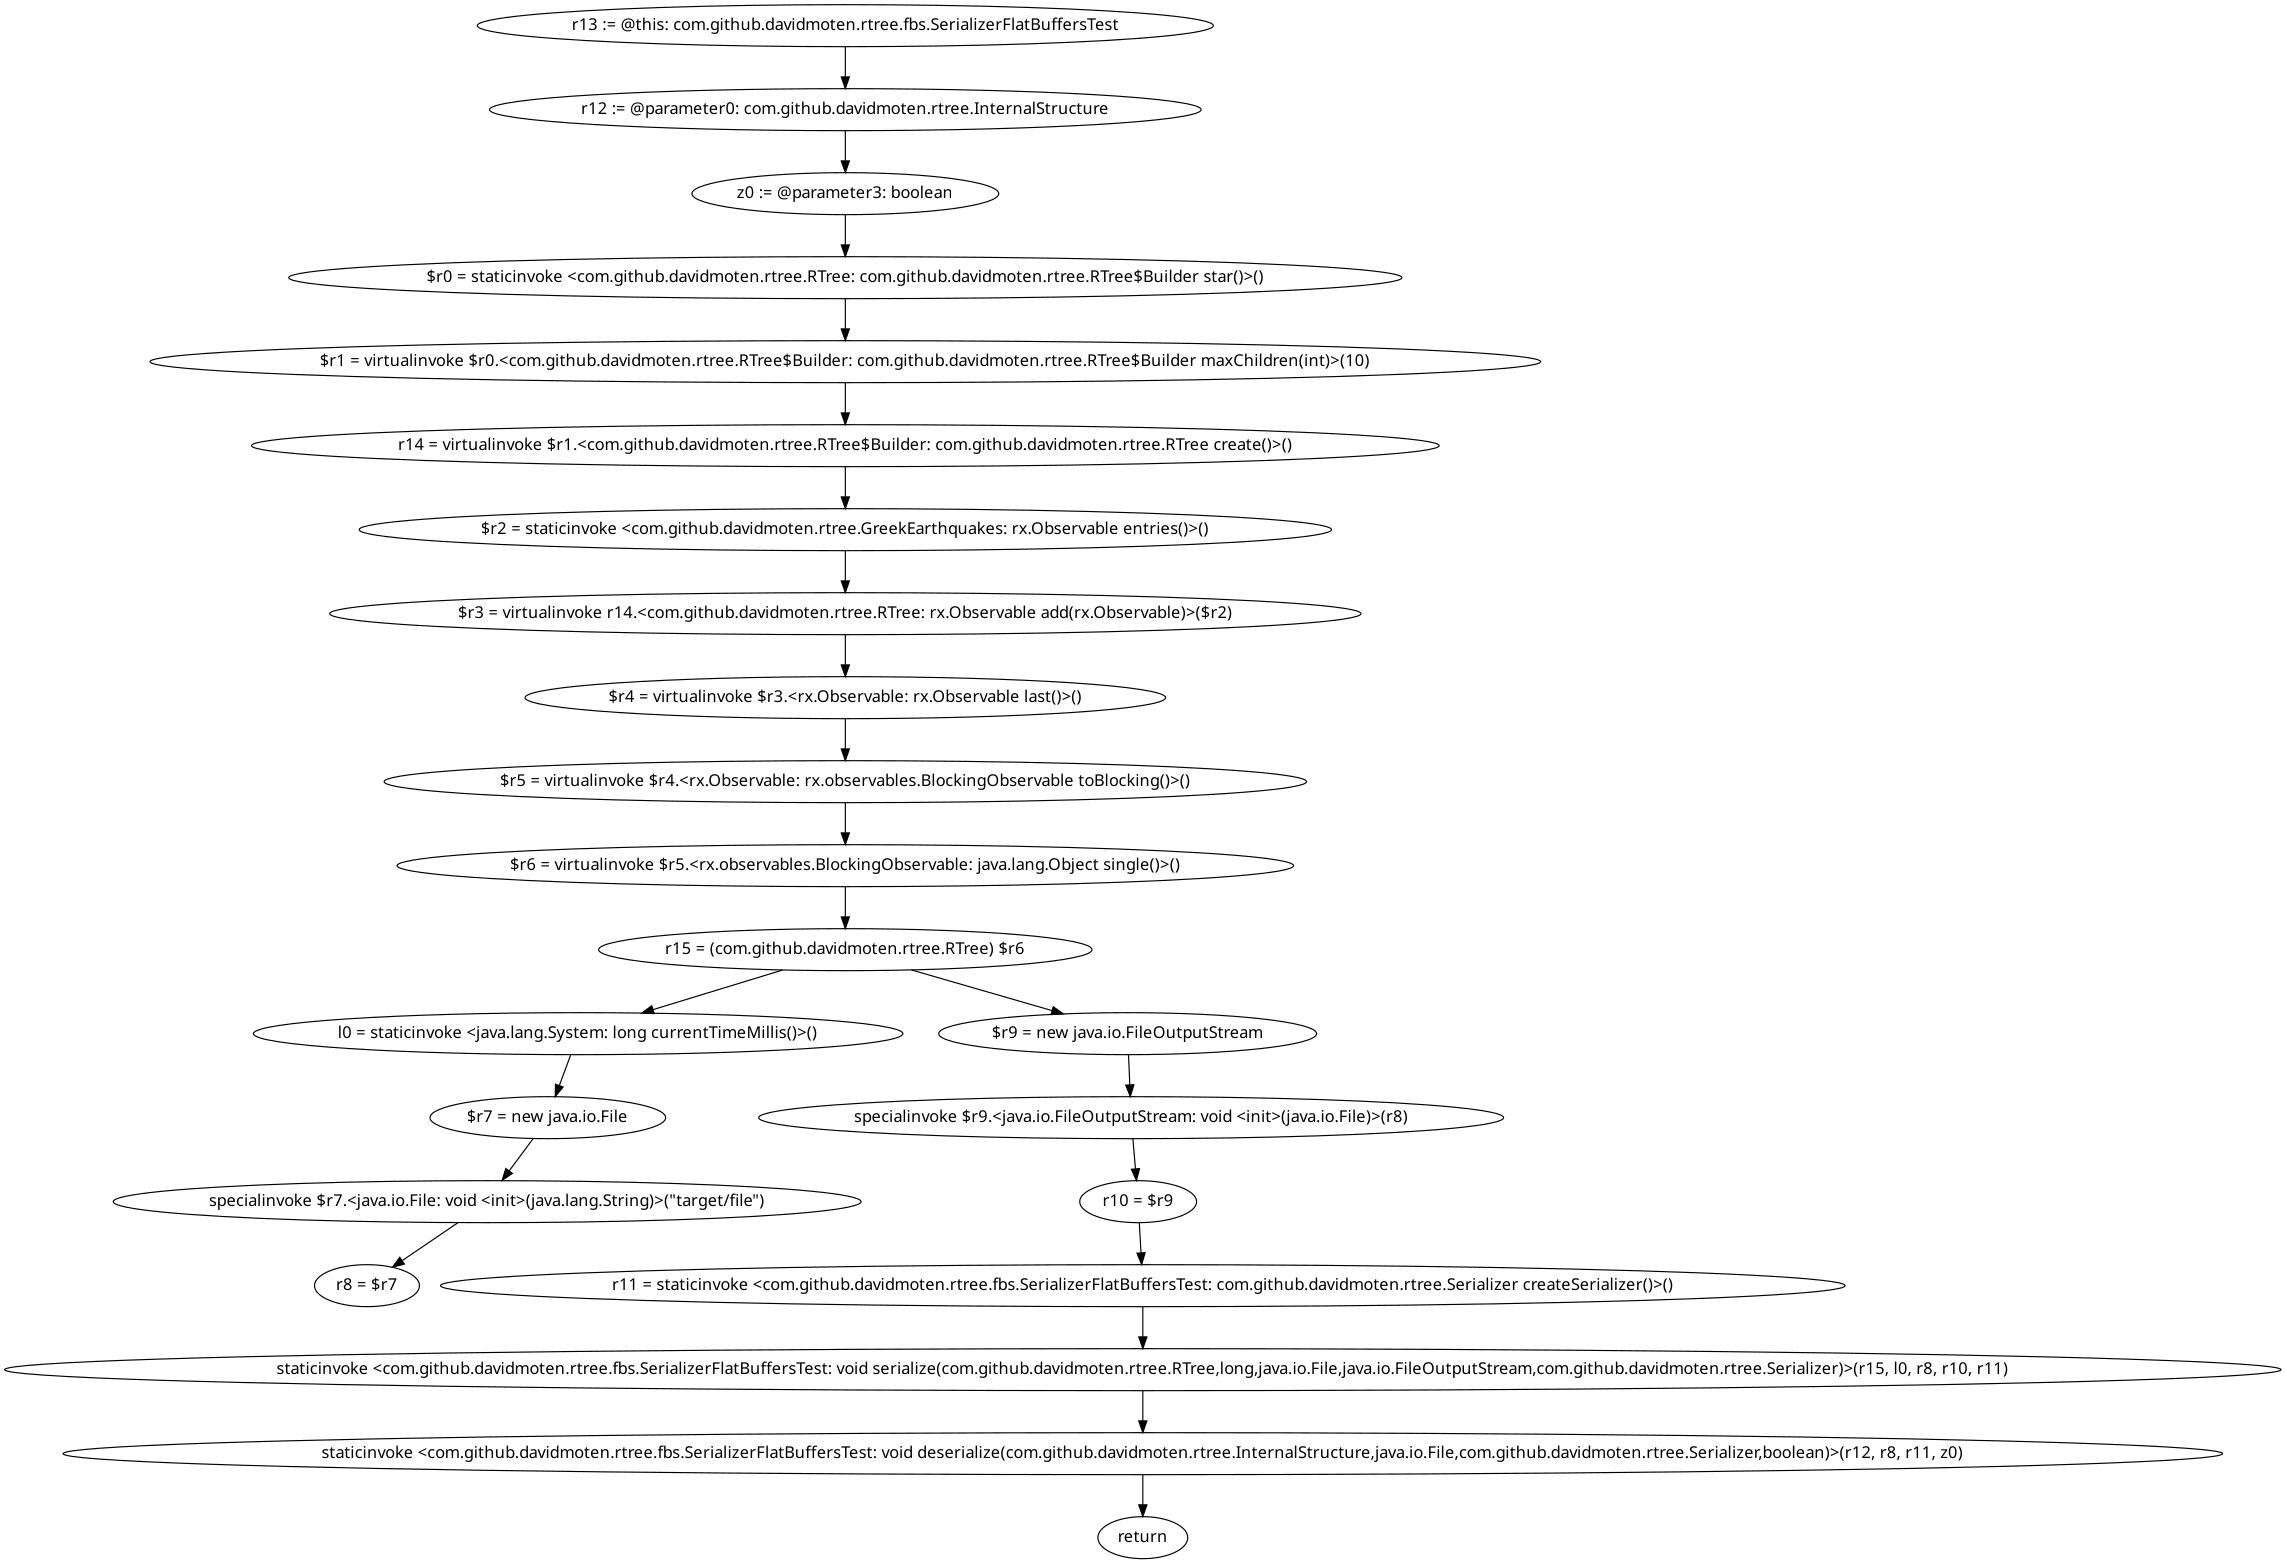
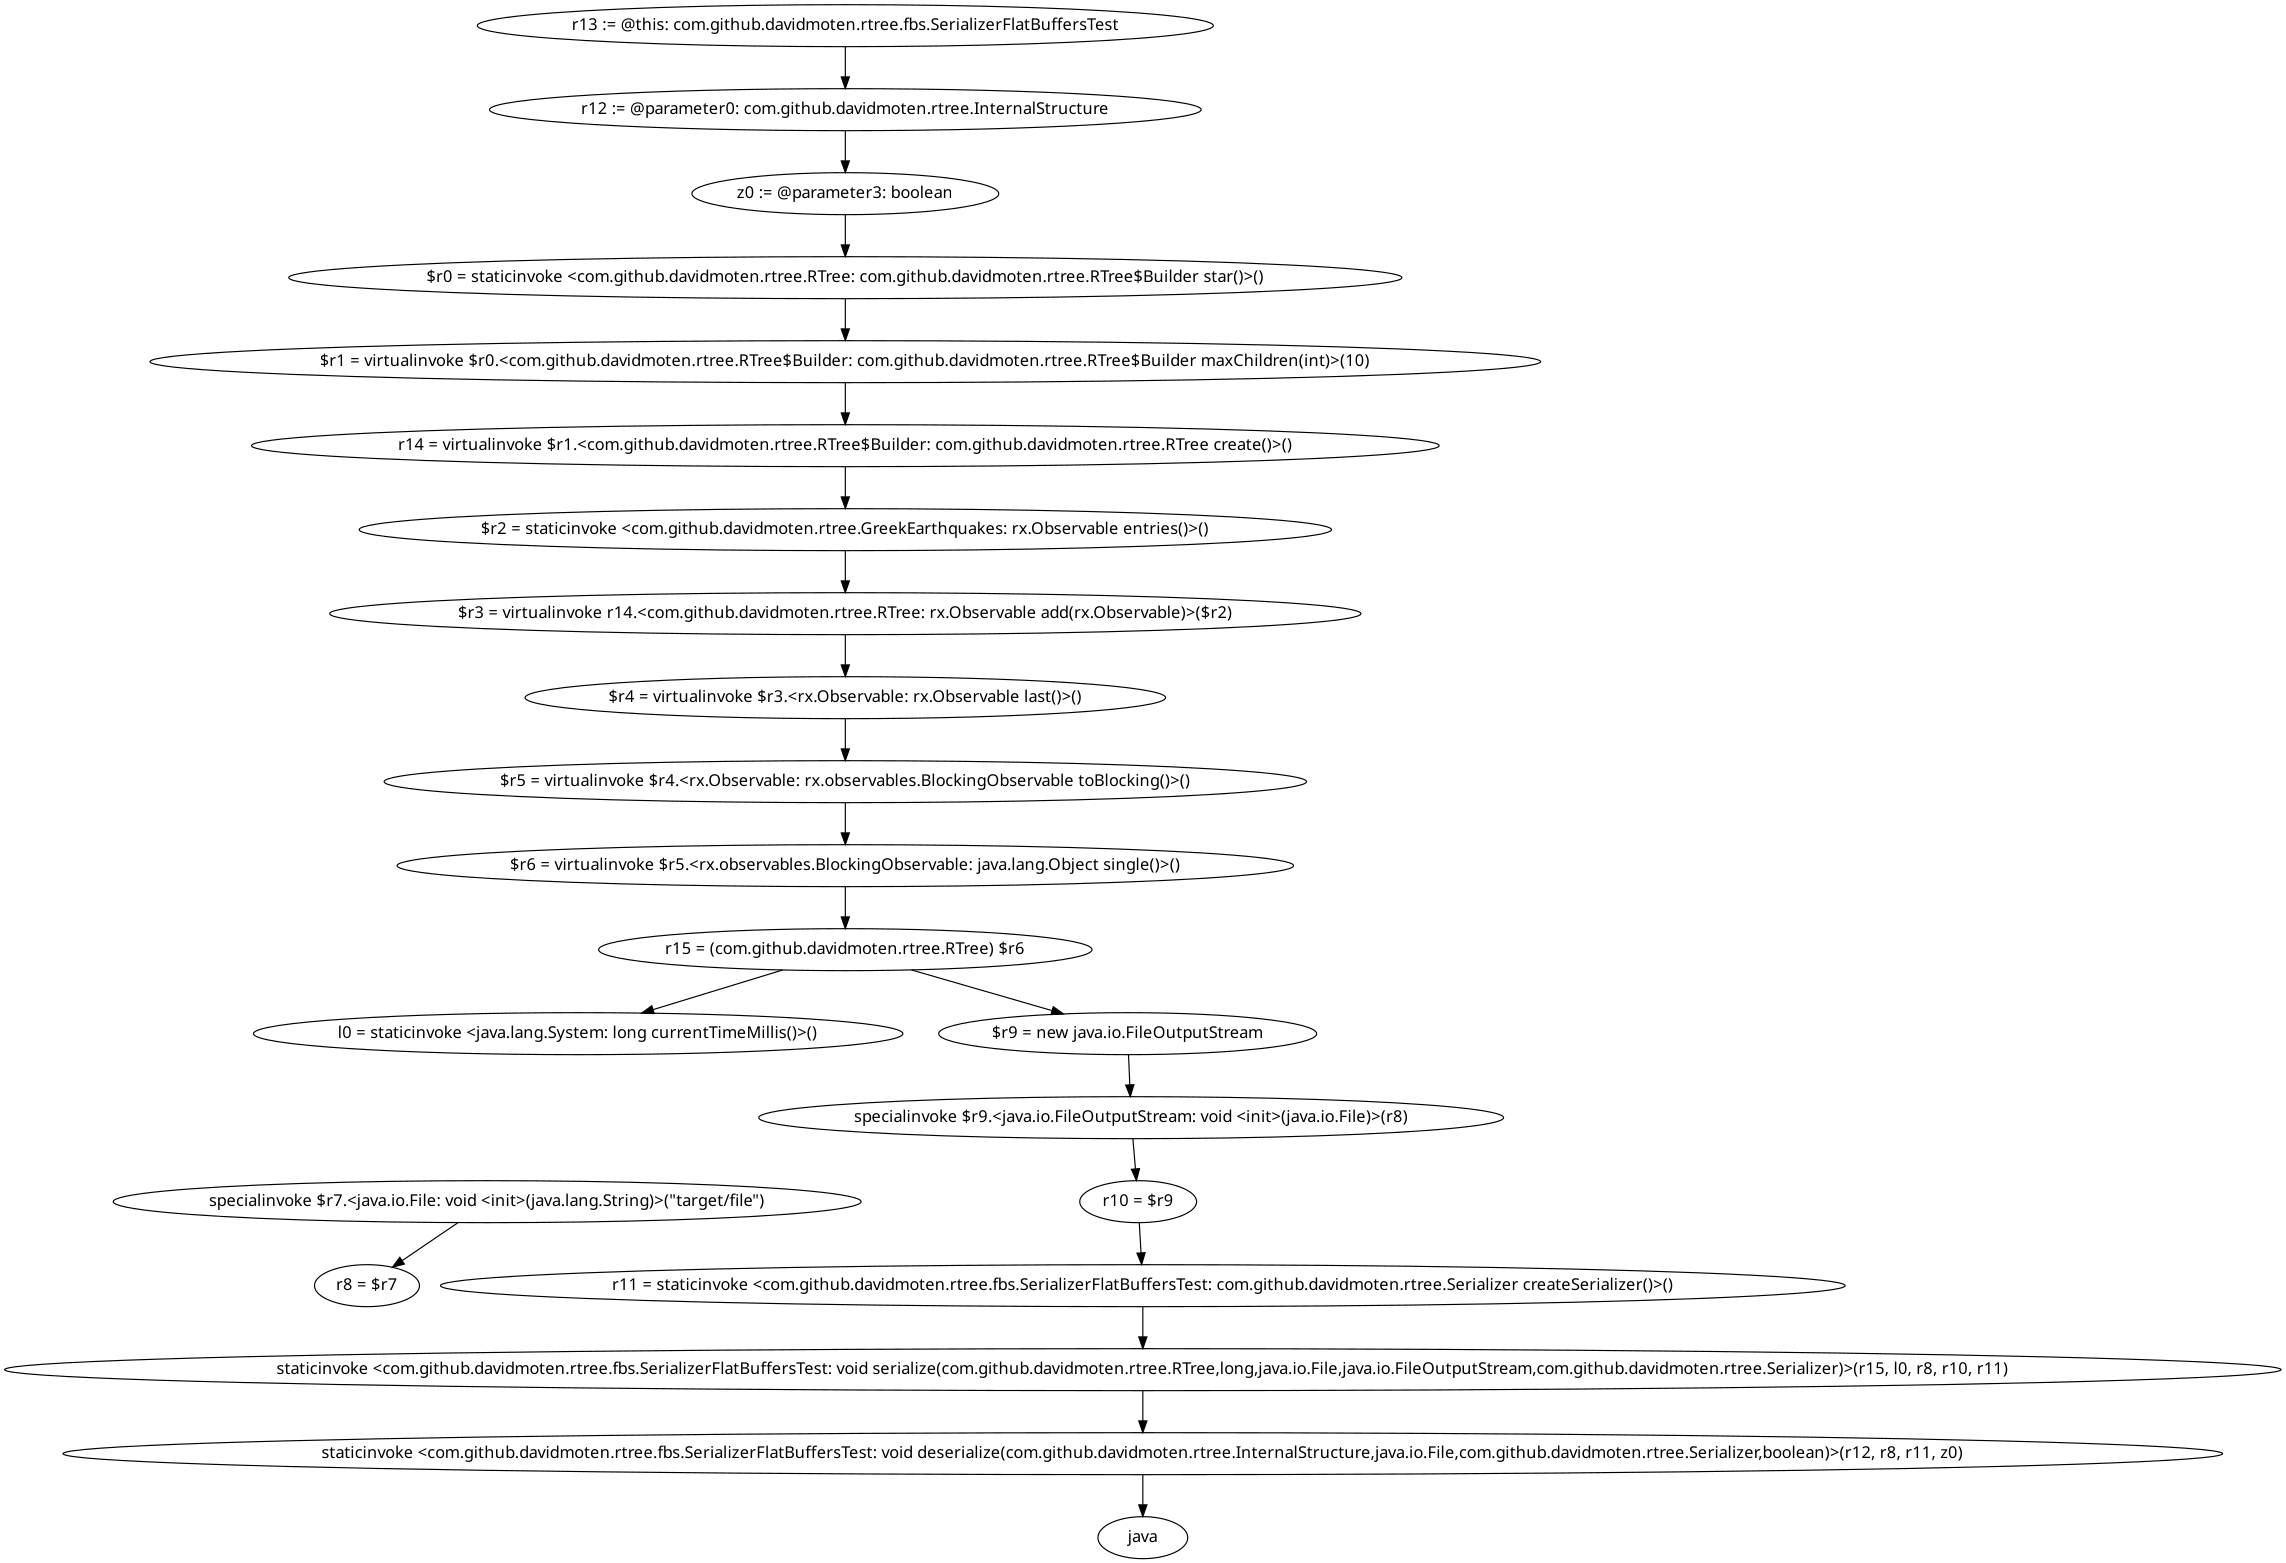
(548, 1118) -> none
(1143, 1538) -> (1143, 1538)
